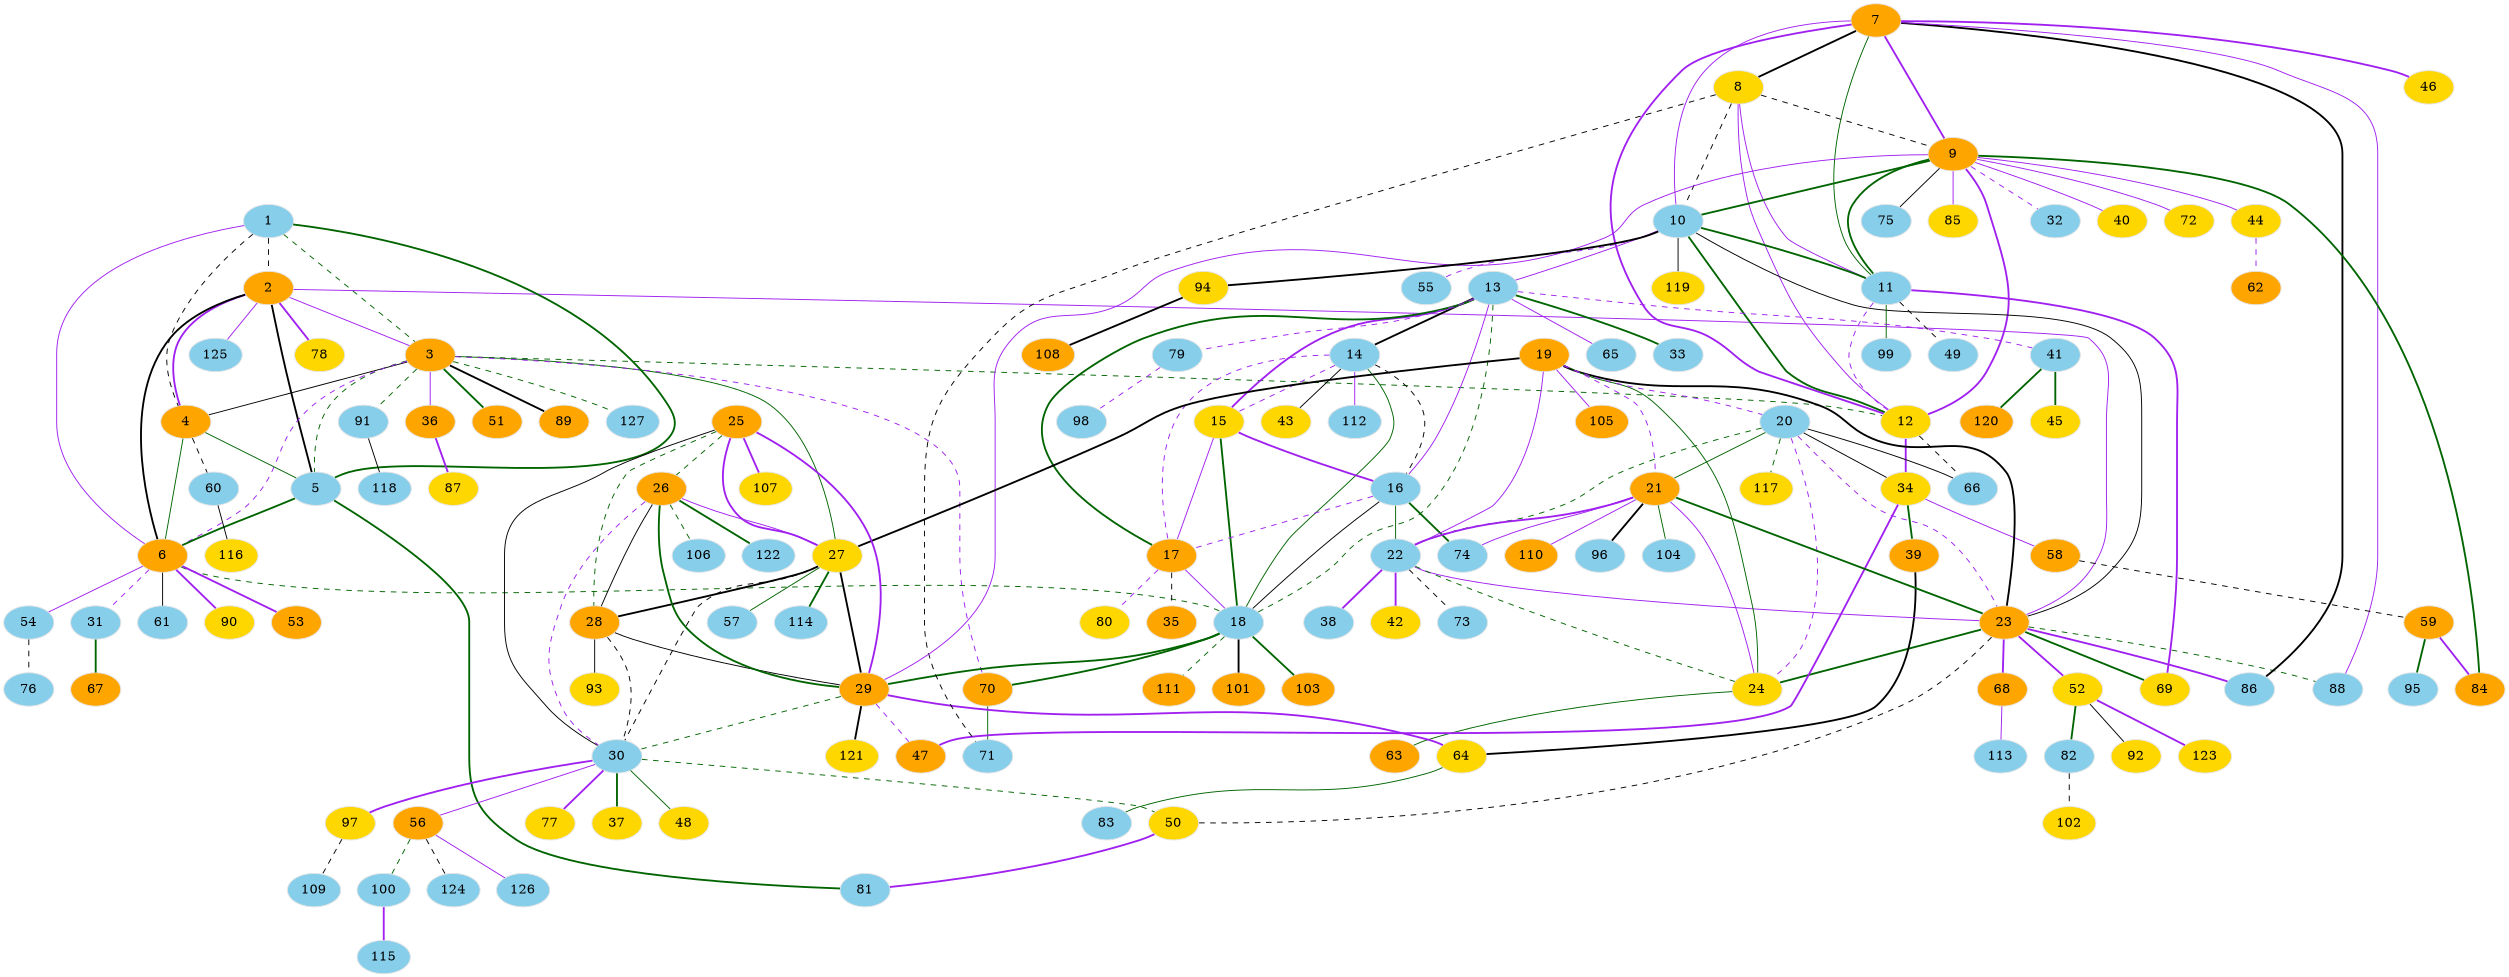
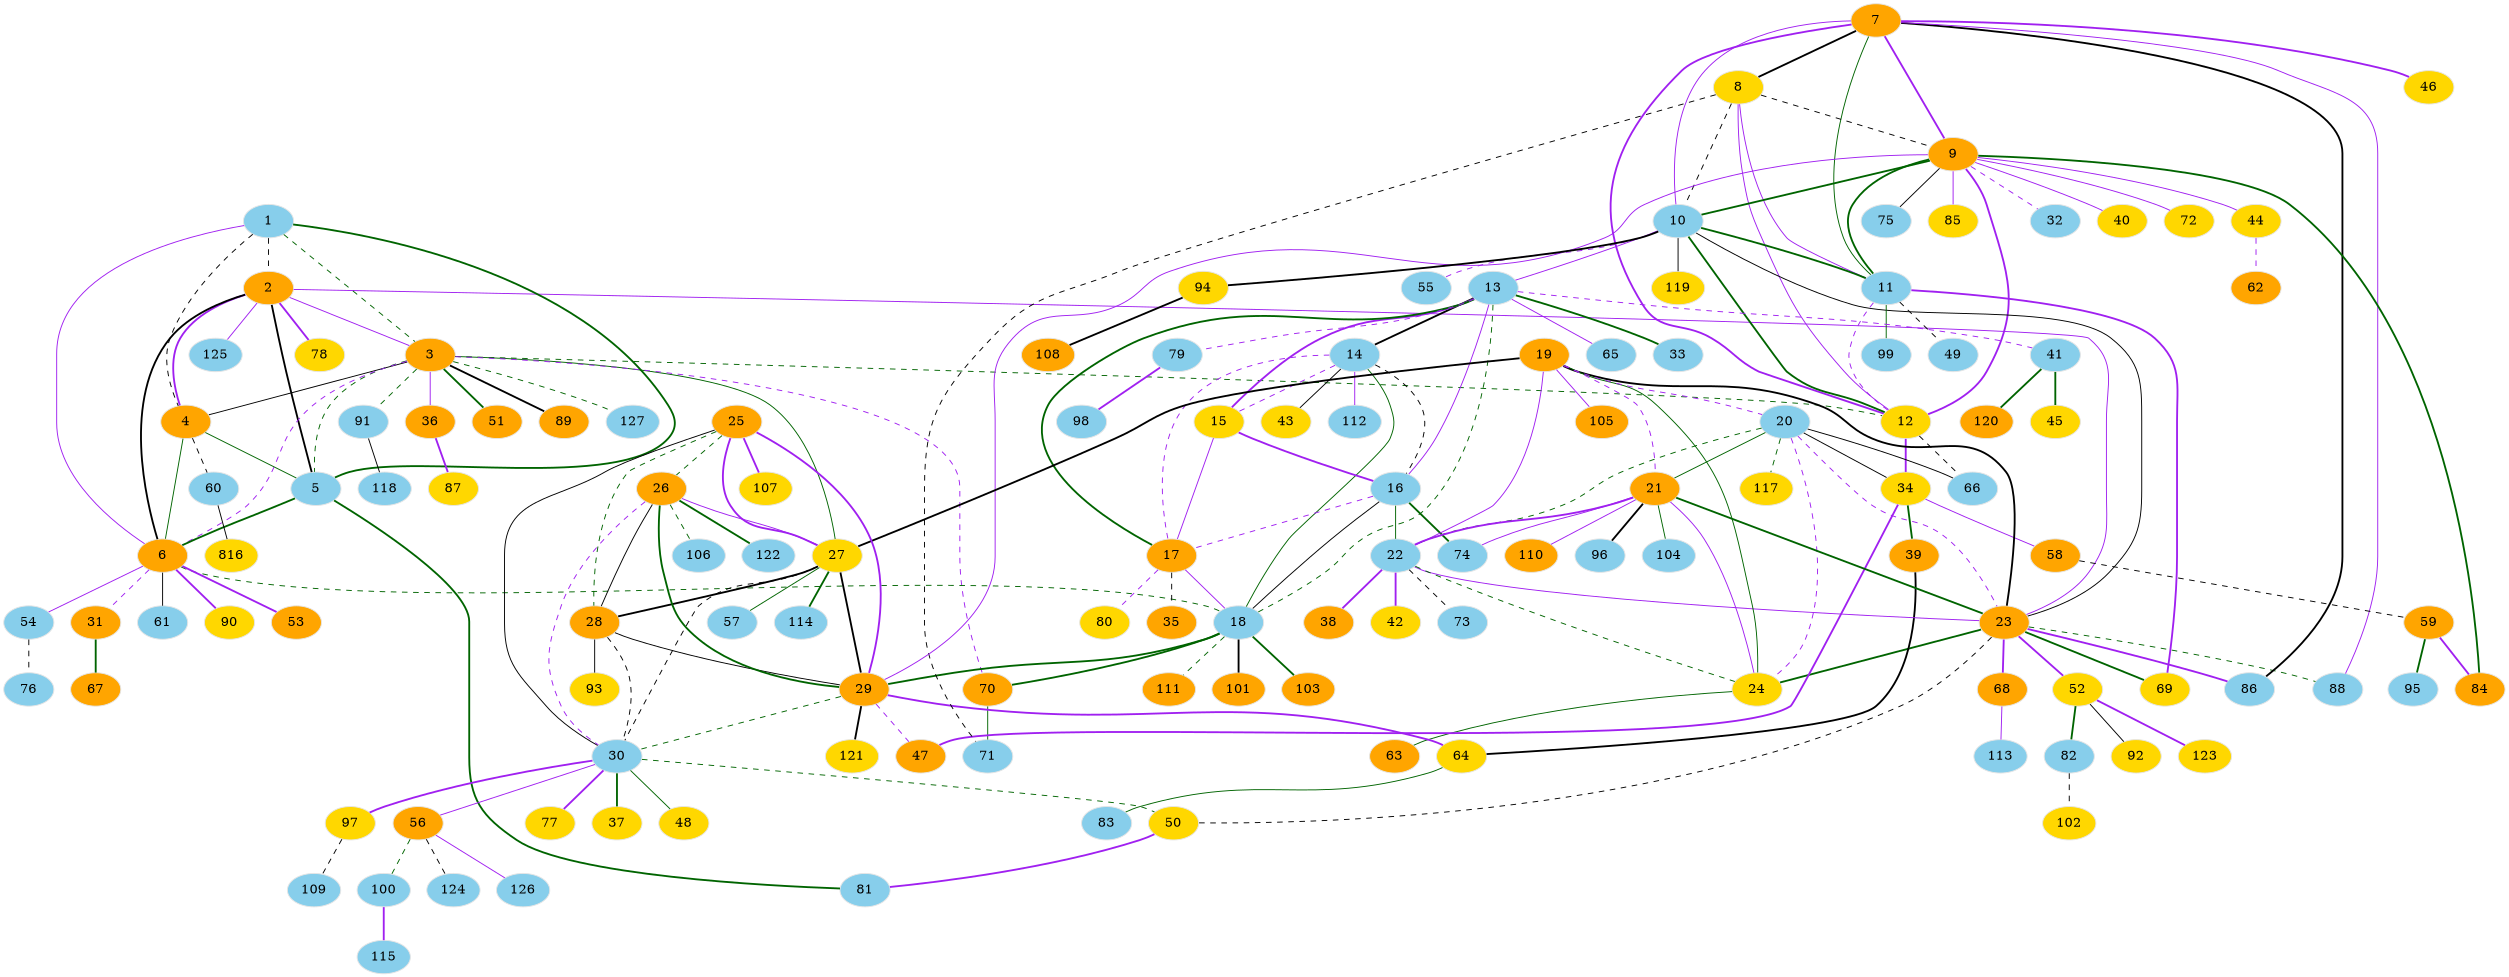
(1129, 388) -> (1129, 388)
(1229, 522) -> none
(231, 556) -> (231, 556)
(96, 623) -> (96, 623)
(1329, 623) -> (1329, 623)
